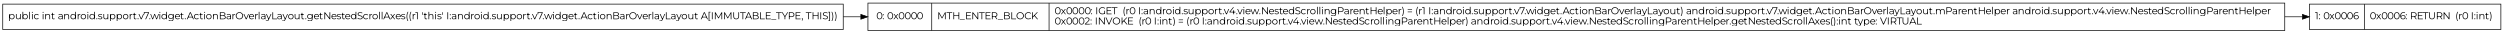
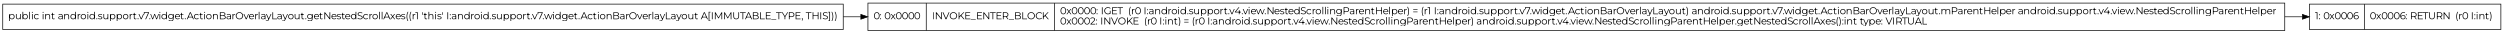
(988, 16) -> (990, 16)
